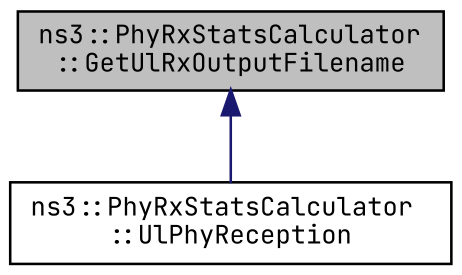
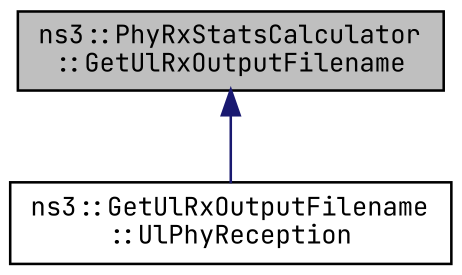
(231, 223) -> (231, 223)
